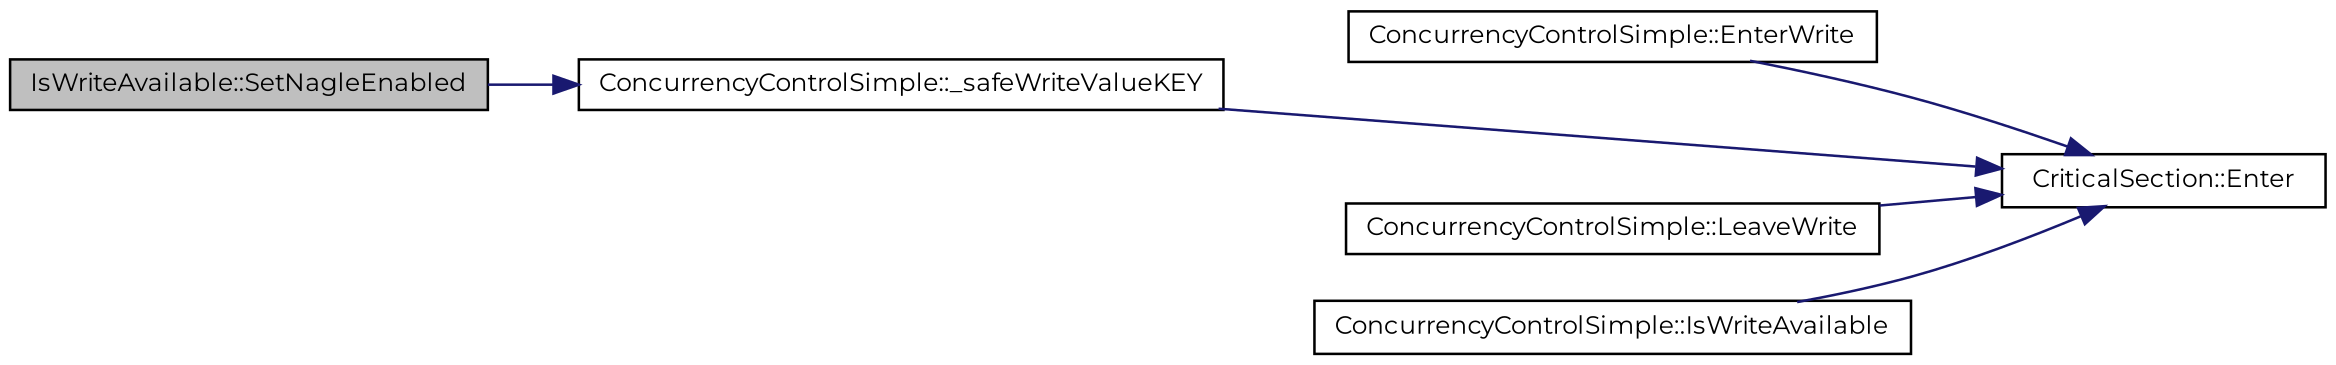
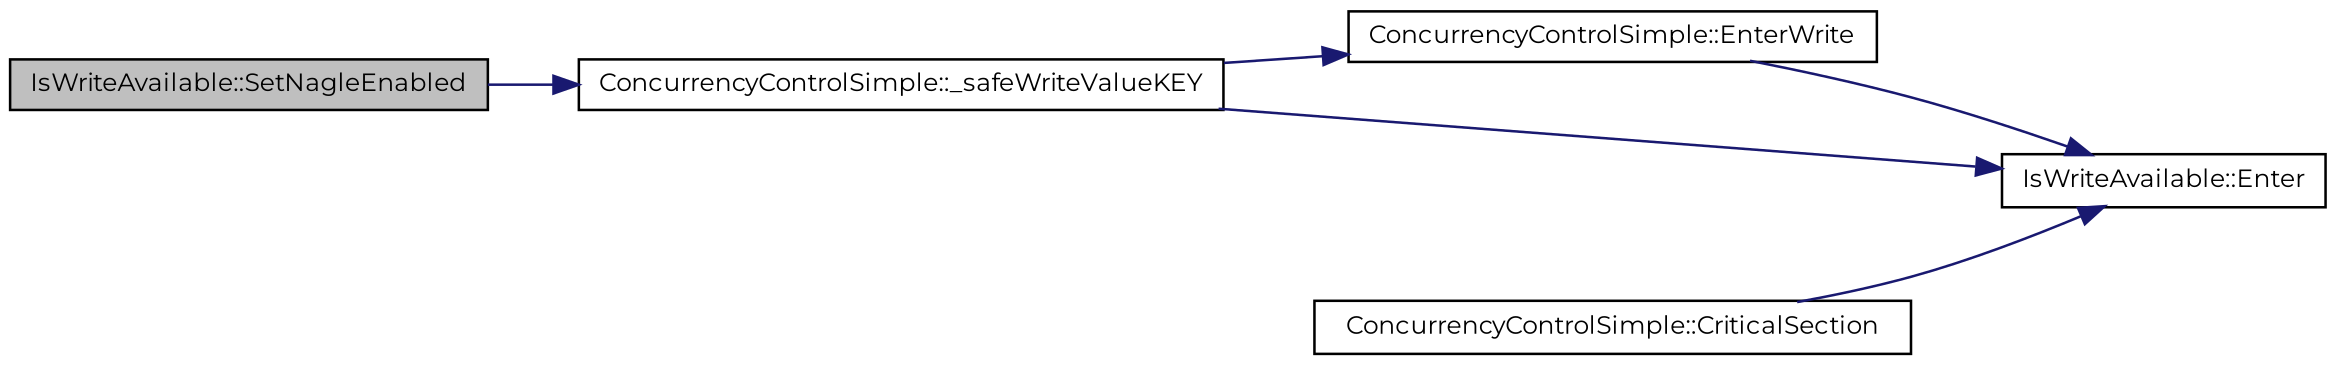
none -> (1273, 60)
(2164, 181) -> (2164, 181)
(1613, 229) -> none
(1613, 327) -> (1613, 327)
